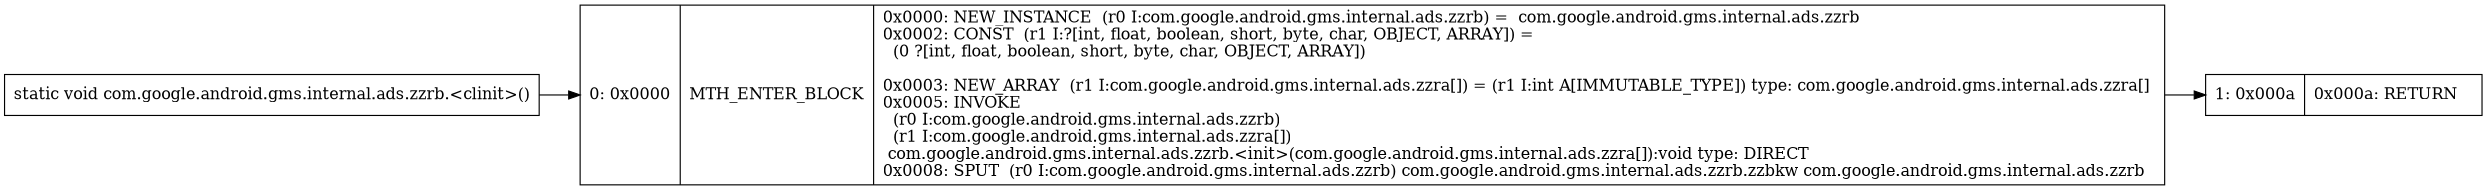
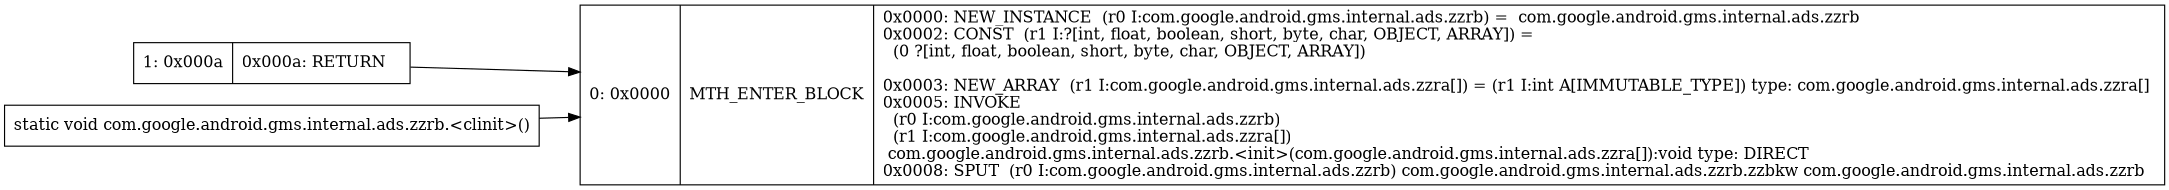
(2179, 95) -> (490, 69)
